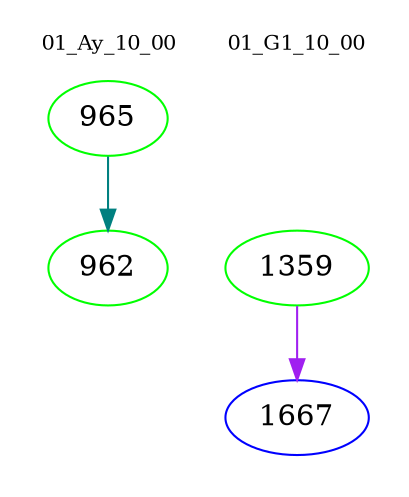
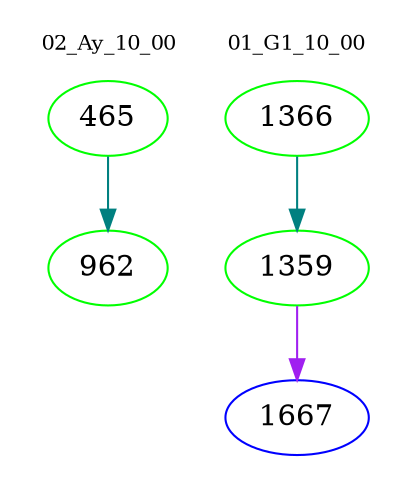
(109, 45) -> (109, 45)
(108, 118) -> (108, 118)
none -> (297, 118)
